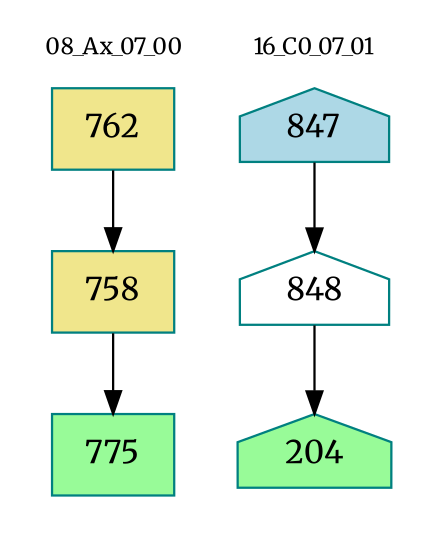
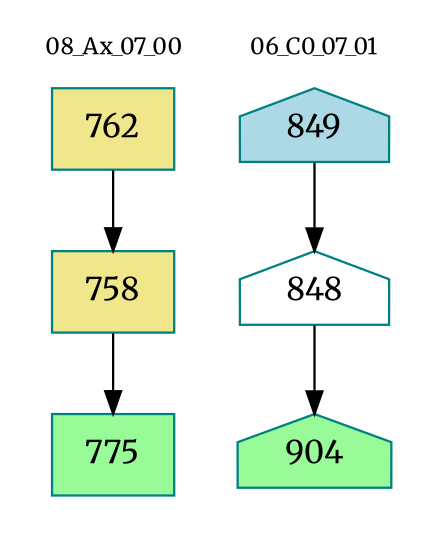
(314, 49) -> (314, 49)
(314, 129) -> (314, 129)
(314, 455) -> (314, 455)
